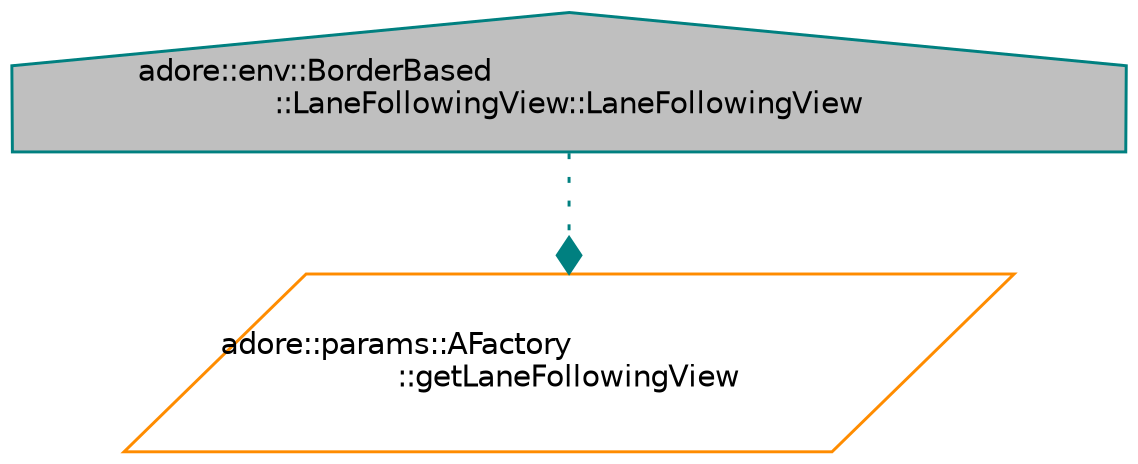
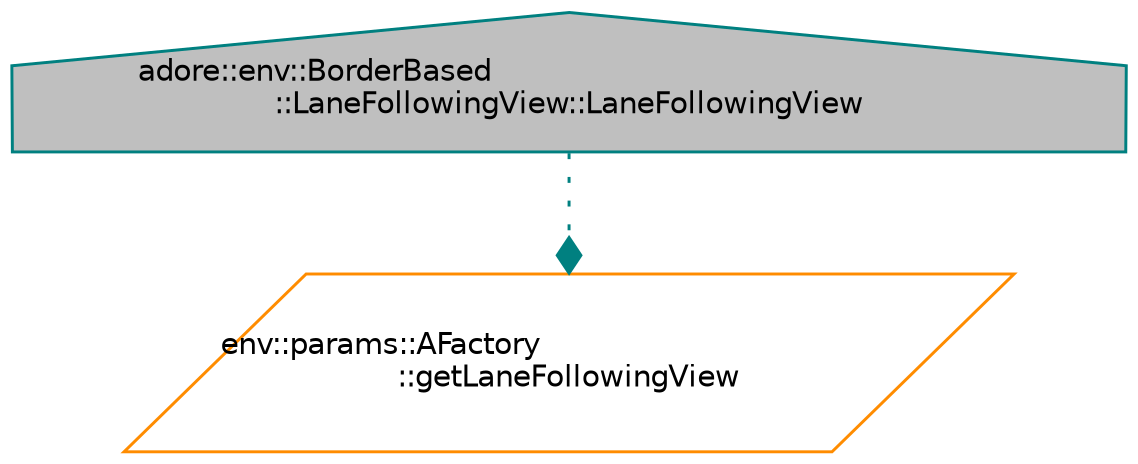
(569, 363) -> (569, 363)
